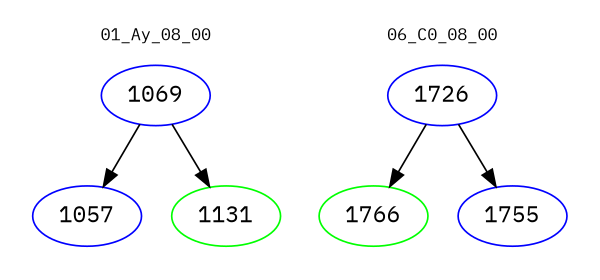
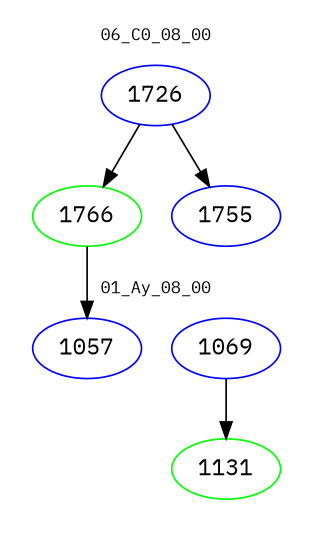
(126, 148) -> (87, 283)
